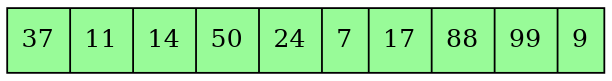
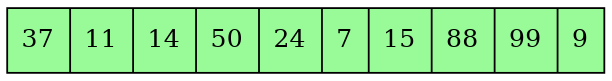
(400, 40) -> (400, 40)
